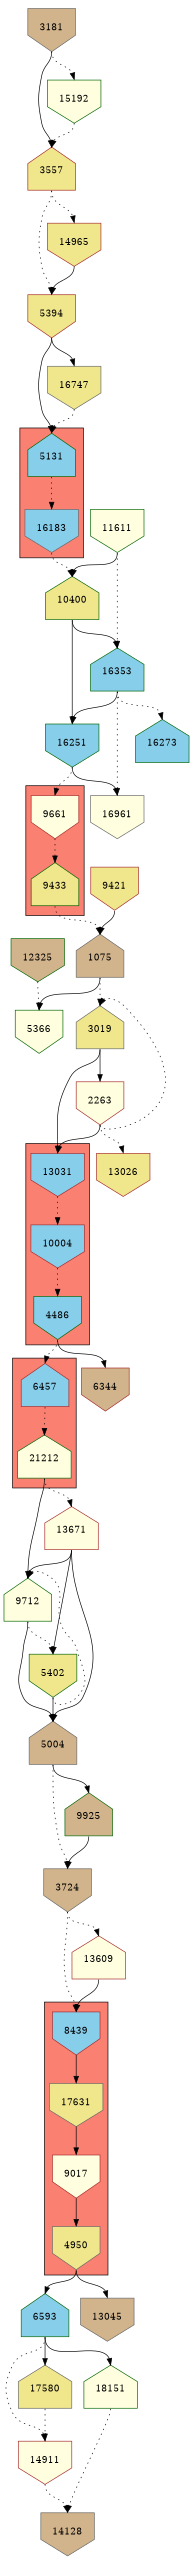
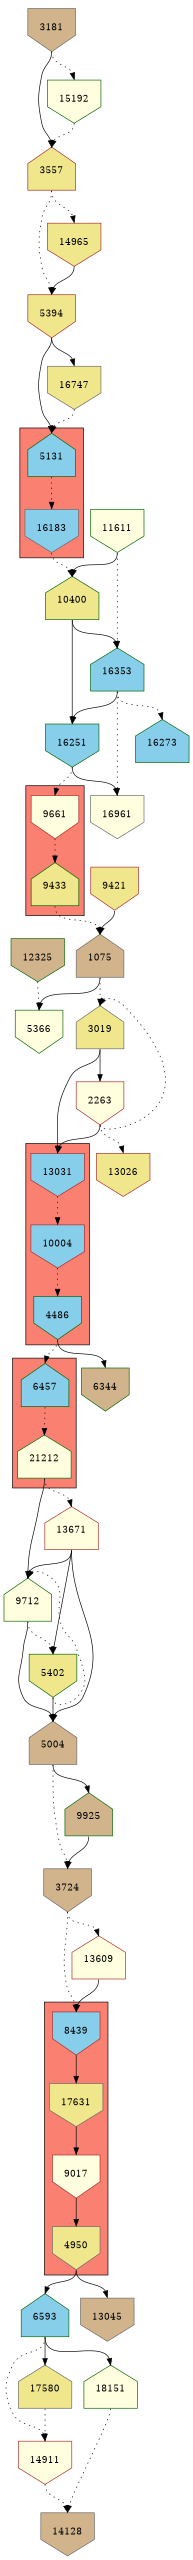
(45, 1387) -> (45, 1387)
(105, 1387) -> (105, 1387)
